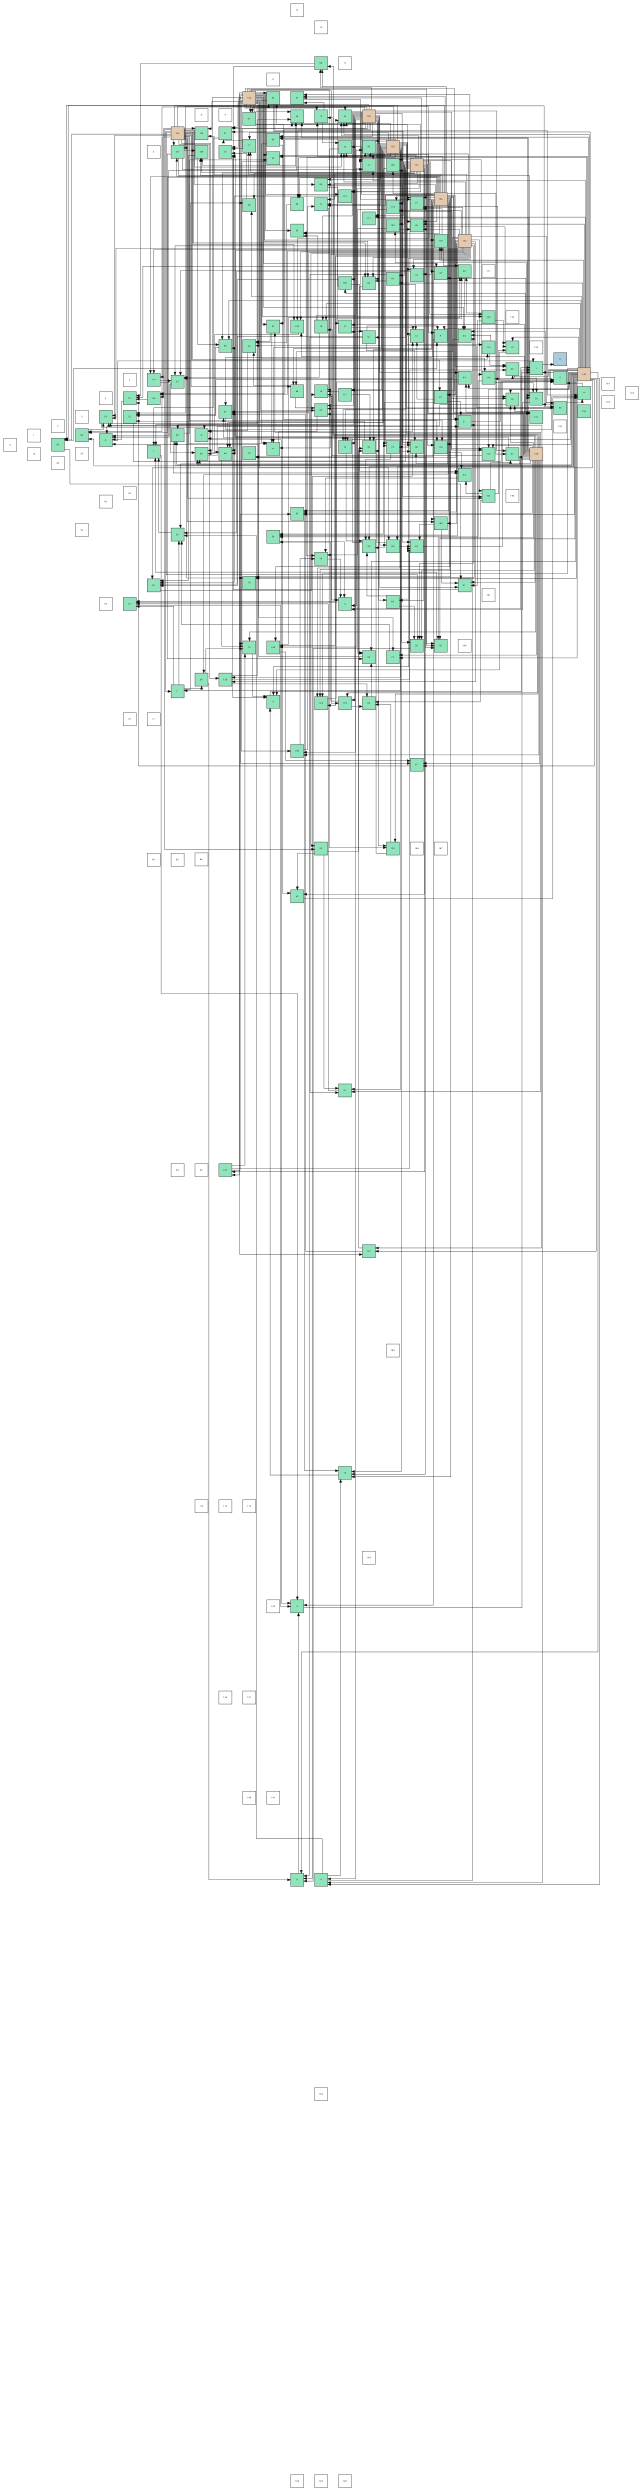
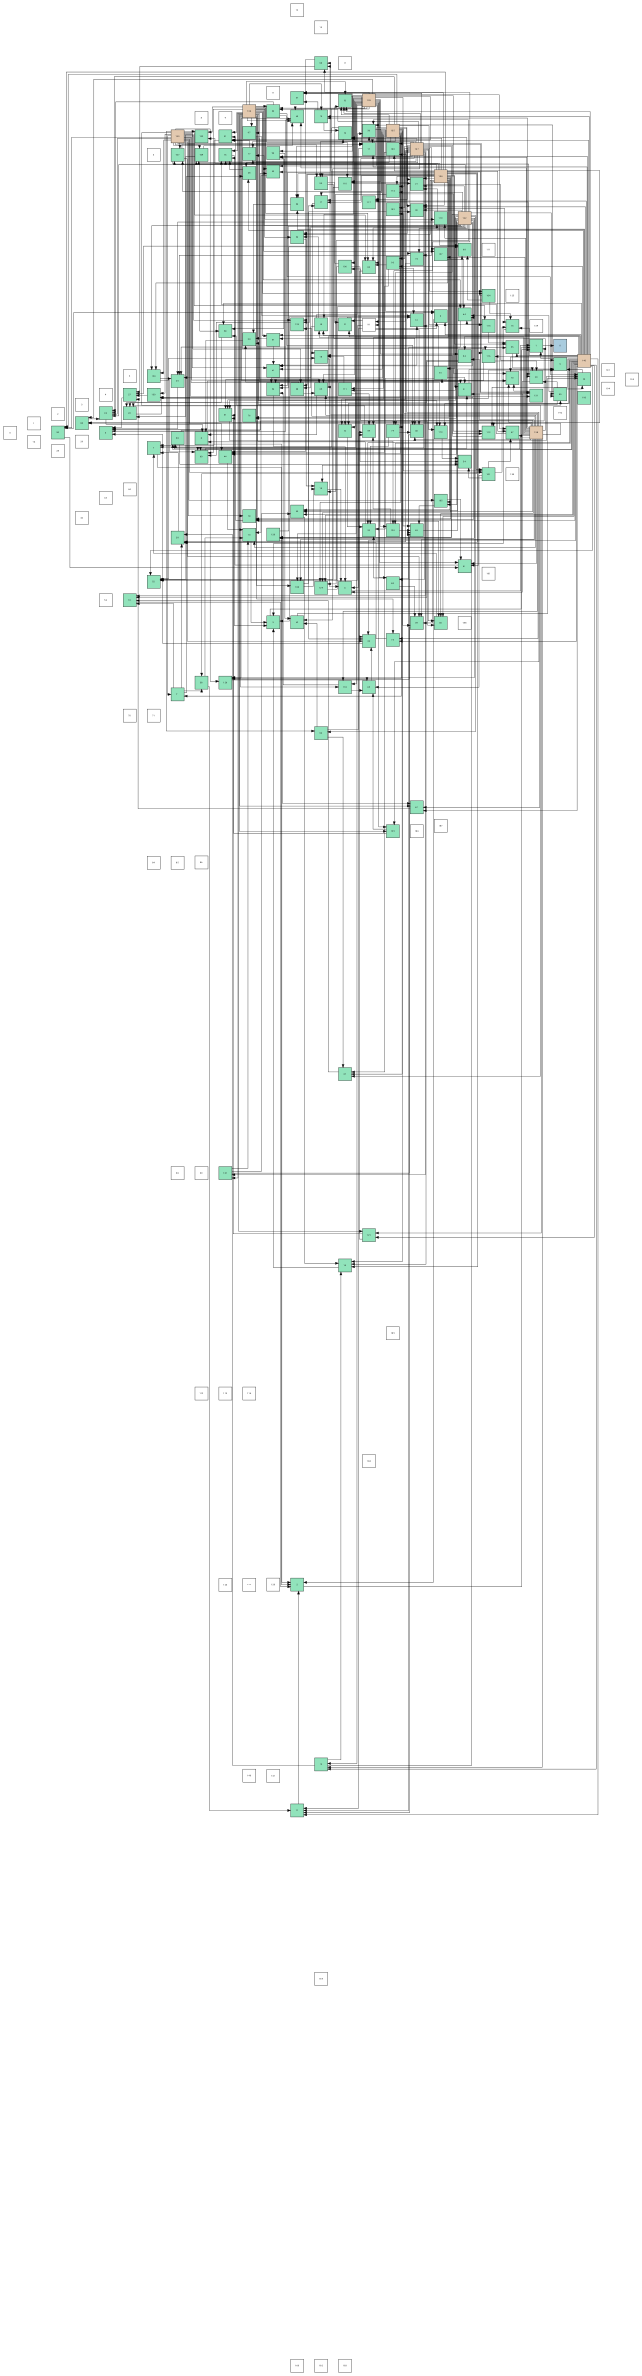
(303, 173) -> (297, 162)
none -> (236, 332)
(369, 337) -> (369, 325)
